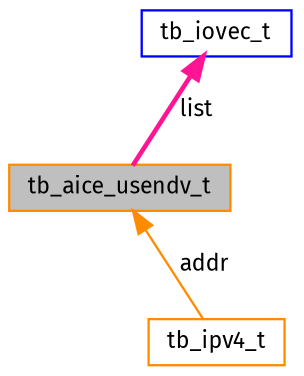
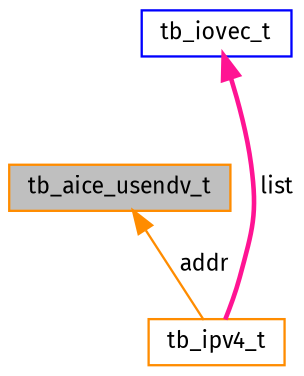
(162, 121) -> (254, 199)
